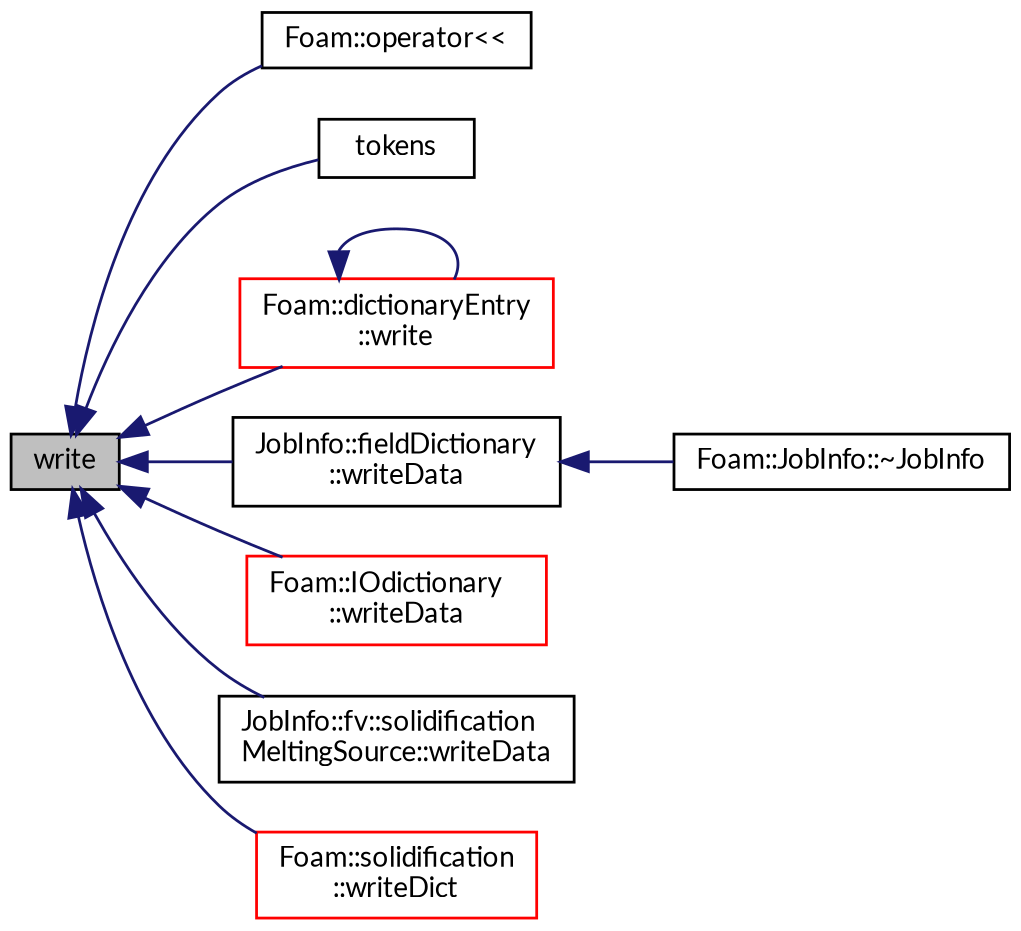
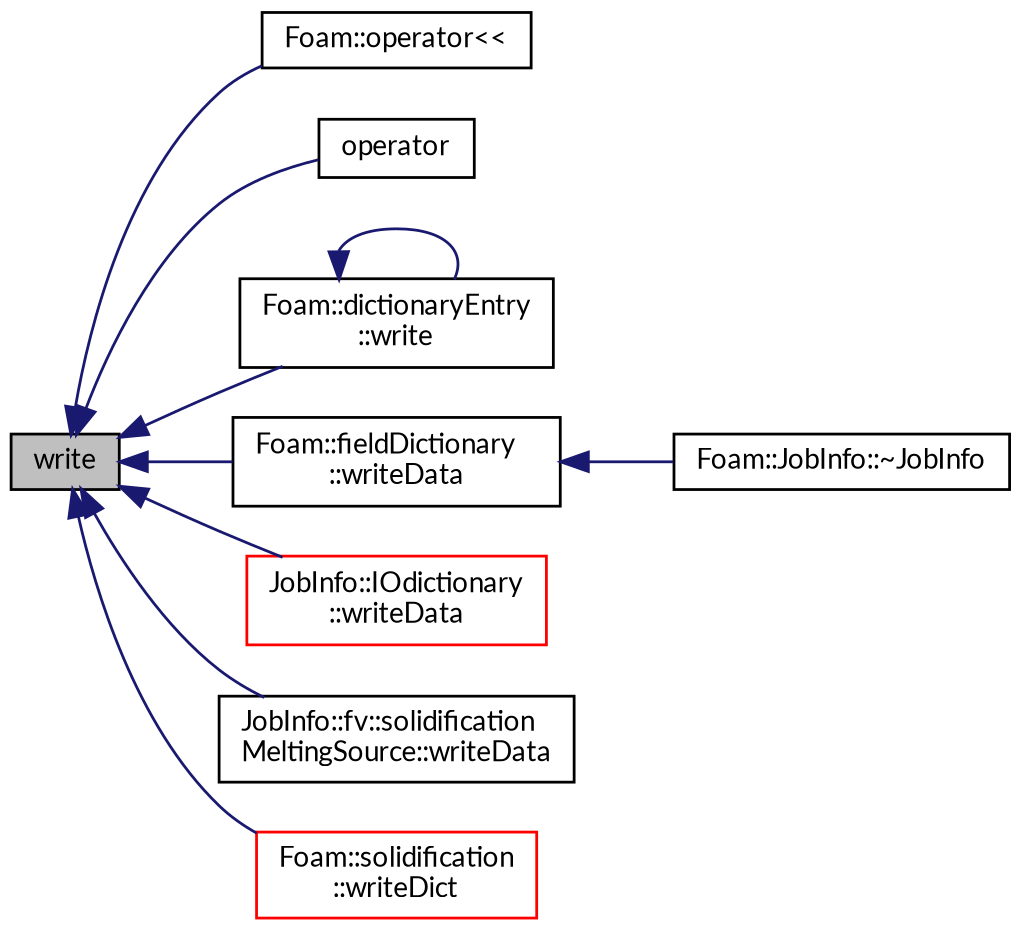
(397, 148) -> (397, 148)
(397, 323) -> (397, 323)
(397, 462) -> (397, 462)
(397, 600) -> (397, 600)
